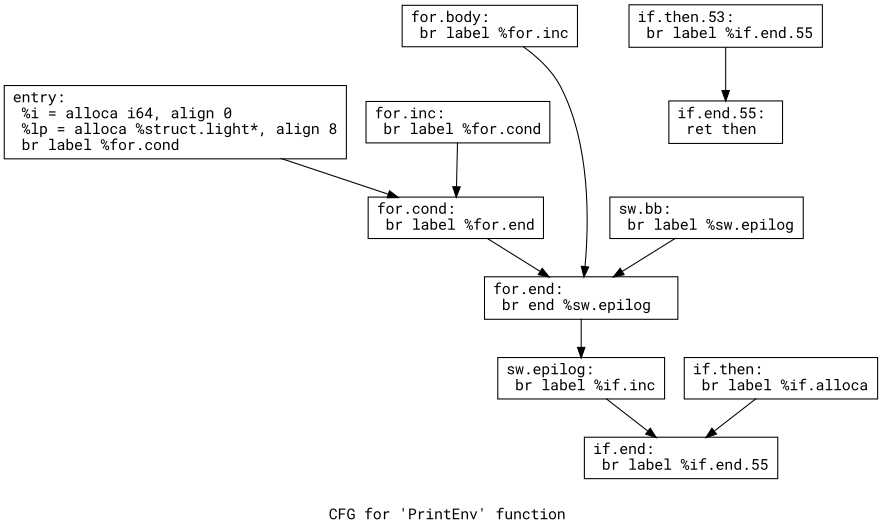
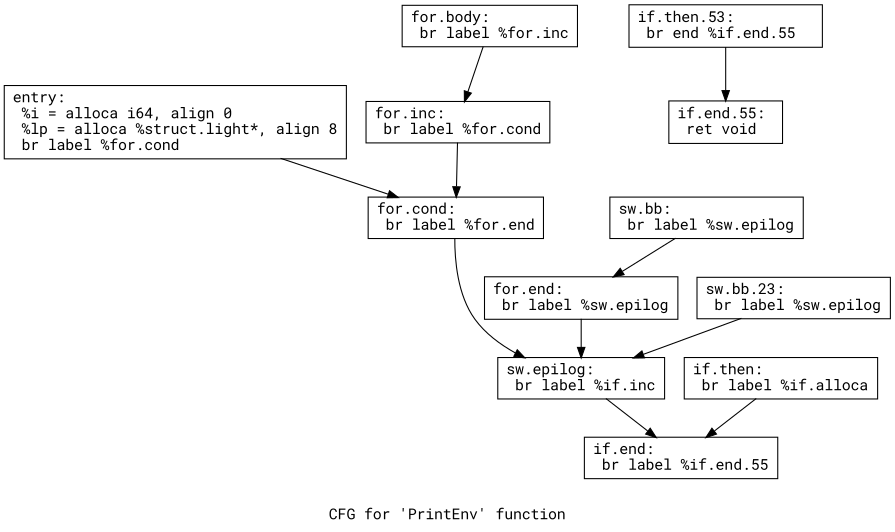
(726, 33) -> (717, 33)
(717, 130) -> (717, 130)
(580, 147) -> (476, 69)
(513, 255) -> (467, 305)
none -> (794, 298)
(572, 305) -> (581, 305)
